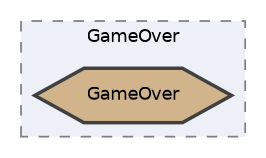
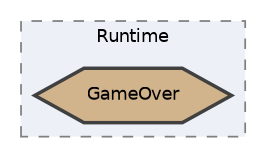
(133, 38) -> (133, 38)
